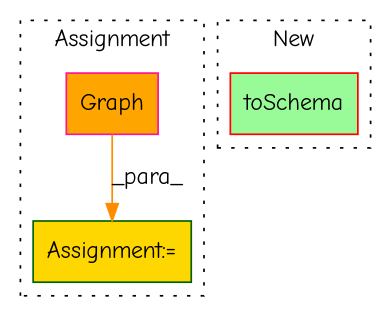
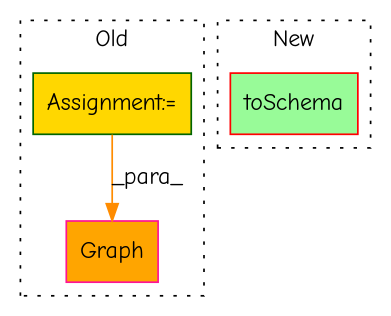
(112, 40) -> (112, 40)
(112, 169) -> (112, 169)
